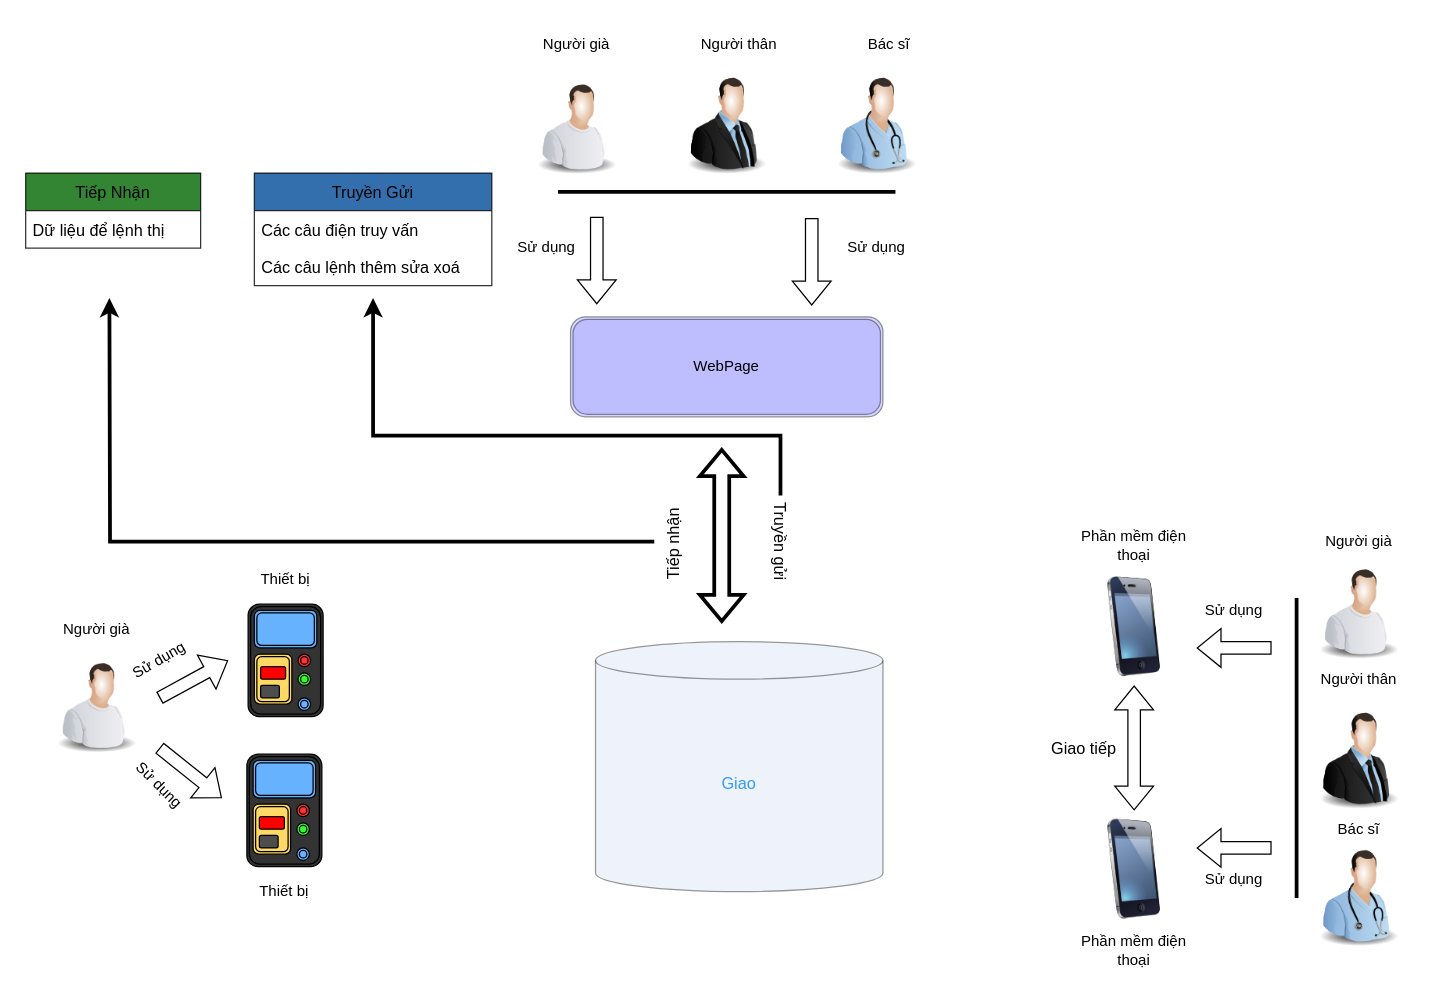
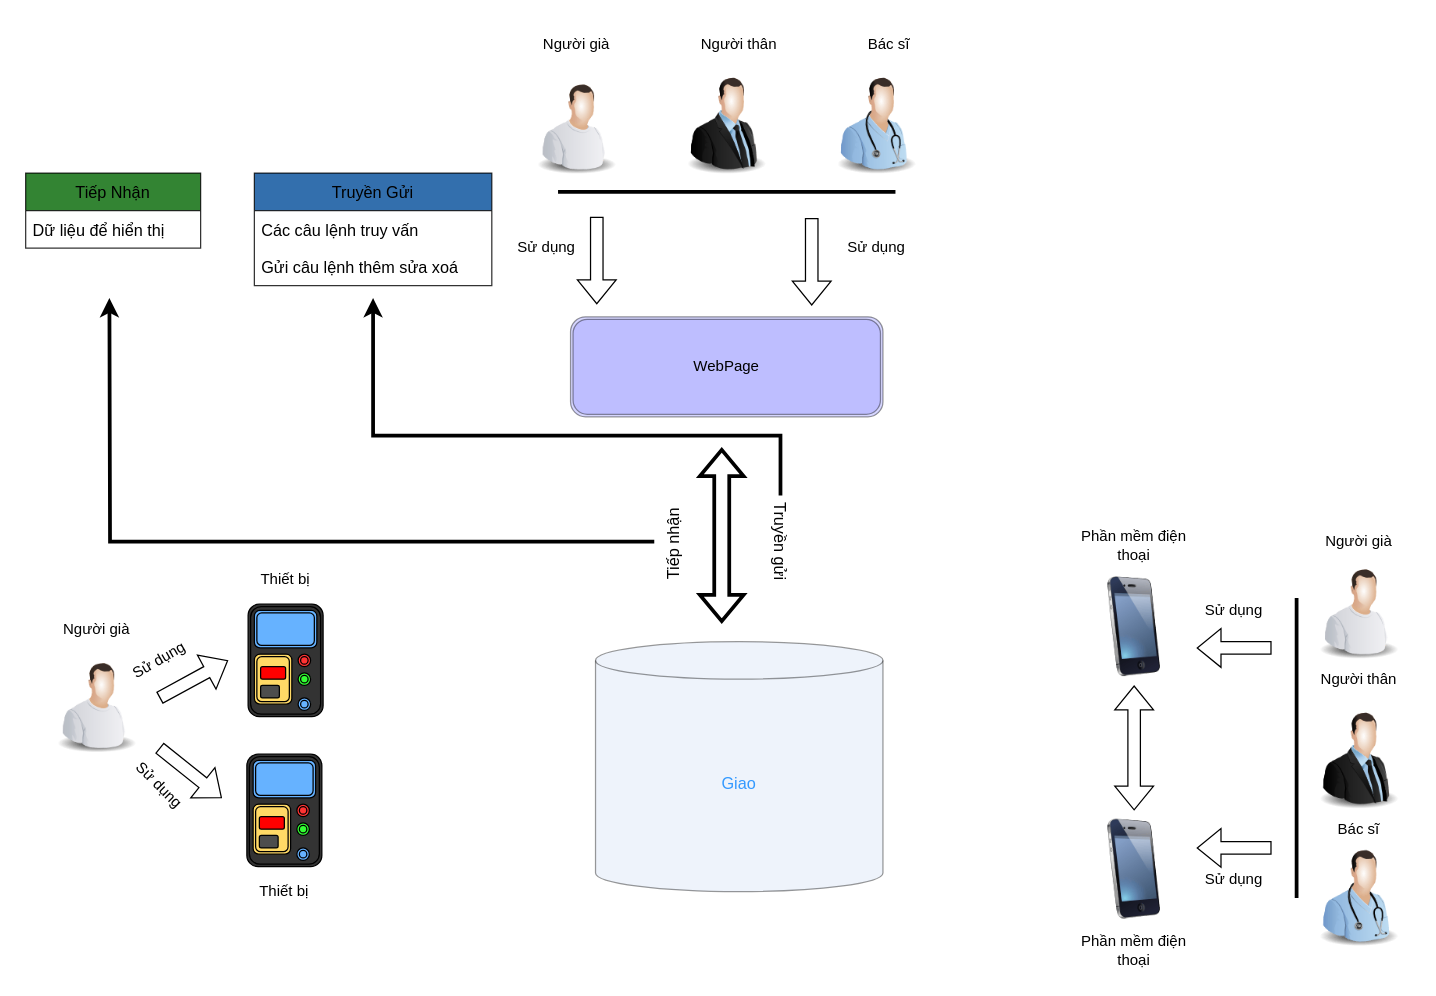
(104, 230) -> (104, 230)
(346, 230) -> (346, 230)
(362, 268) -> (360, 268)
(1084, 748) -> none
